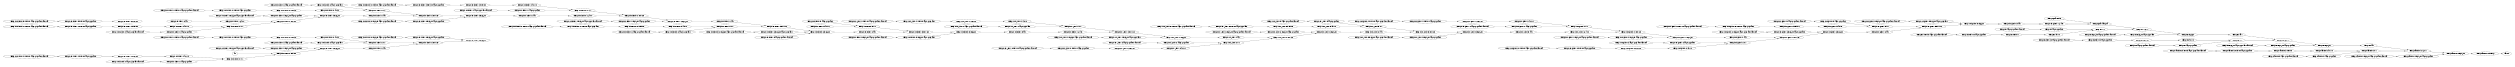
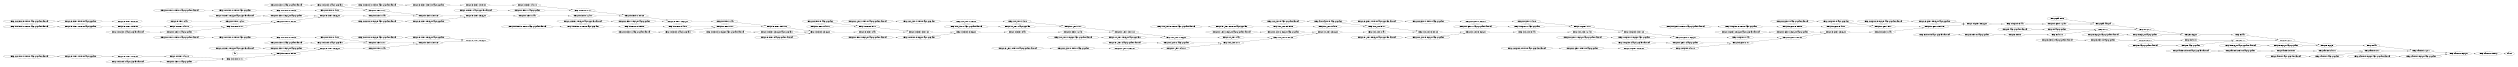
(1326, 21) -> (1328, 21)
